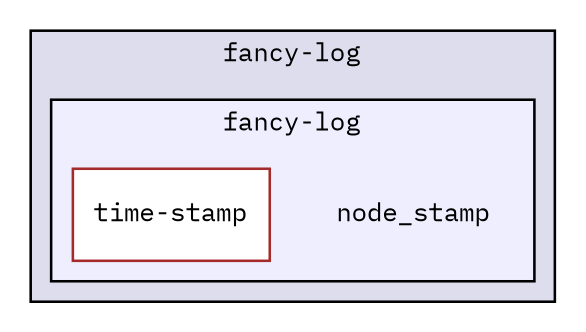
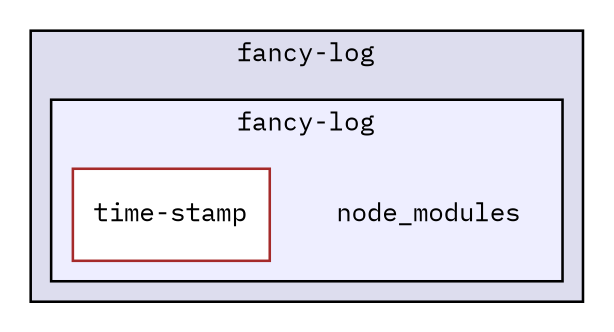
(414, 215) -> (430, 215)
